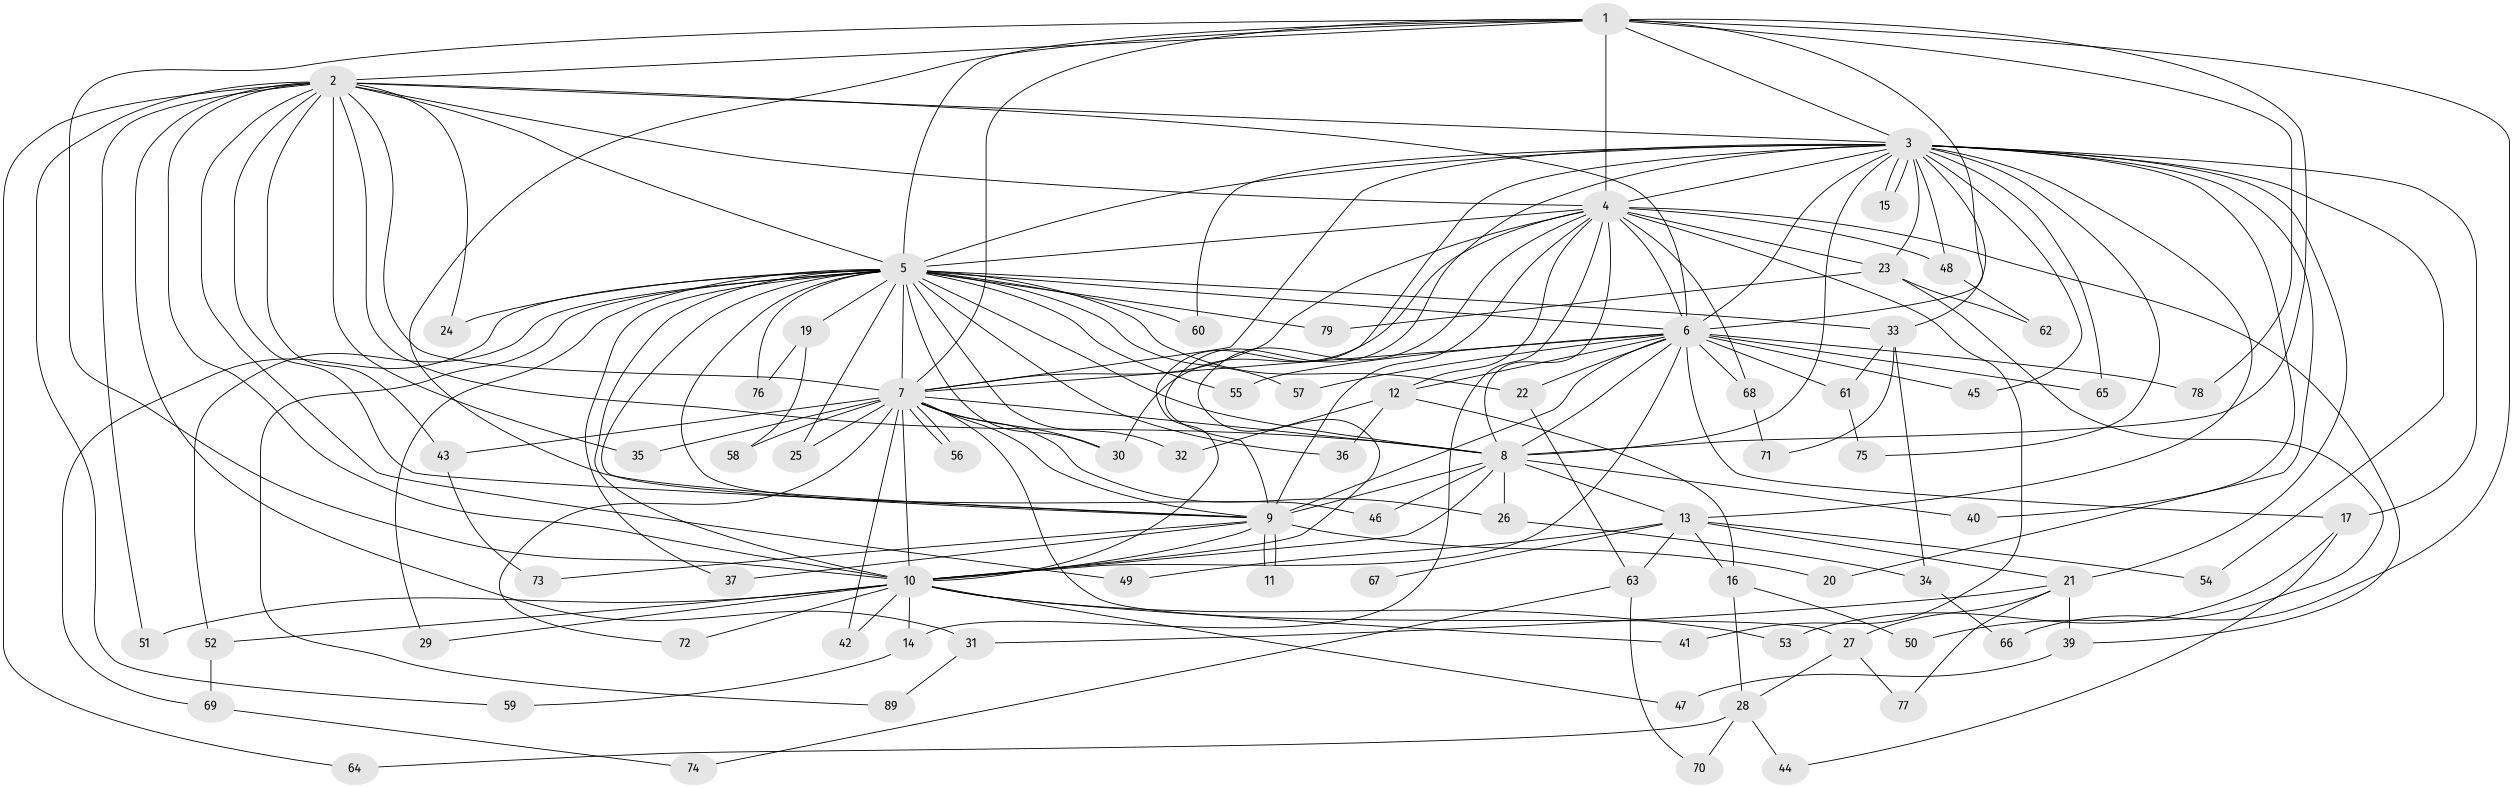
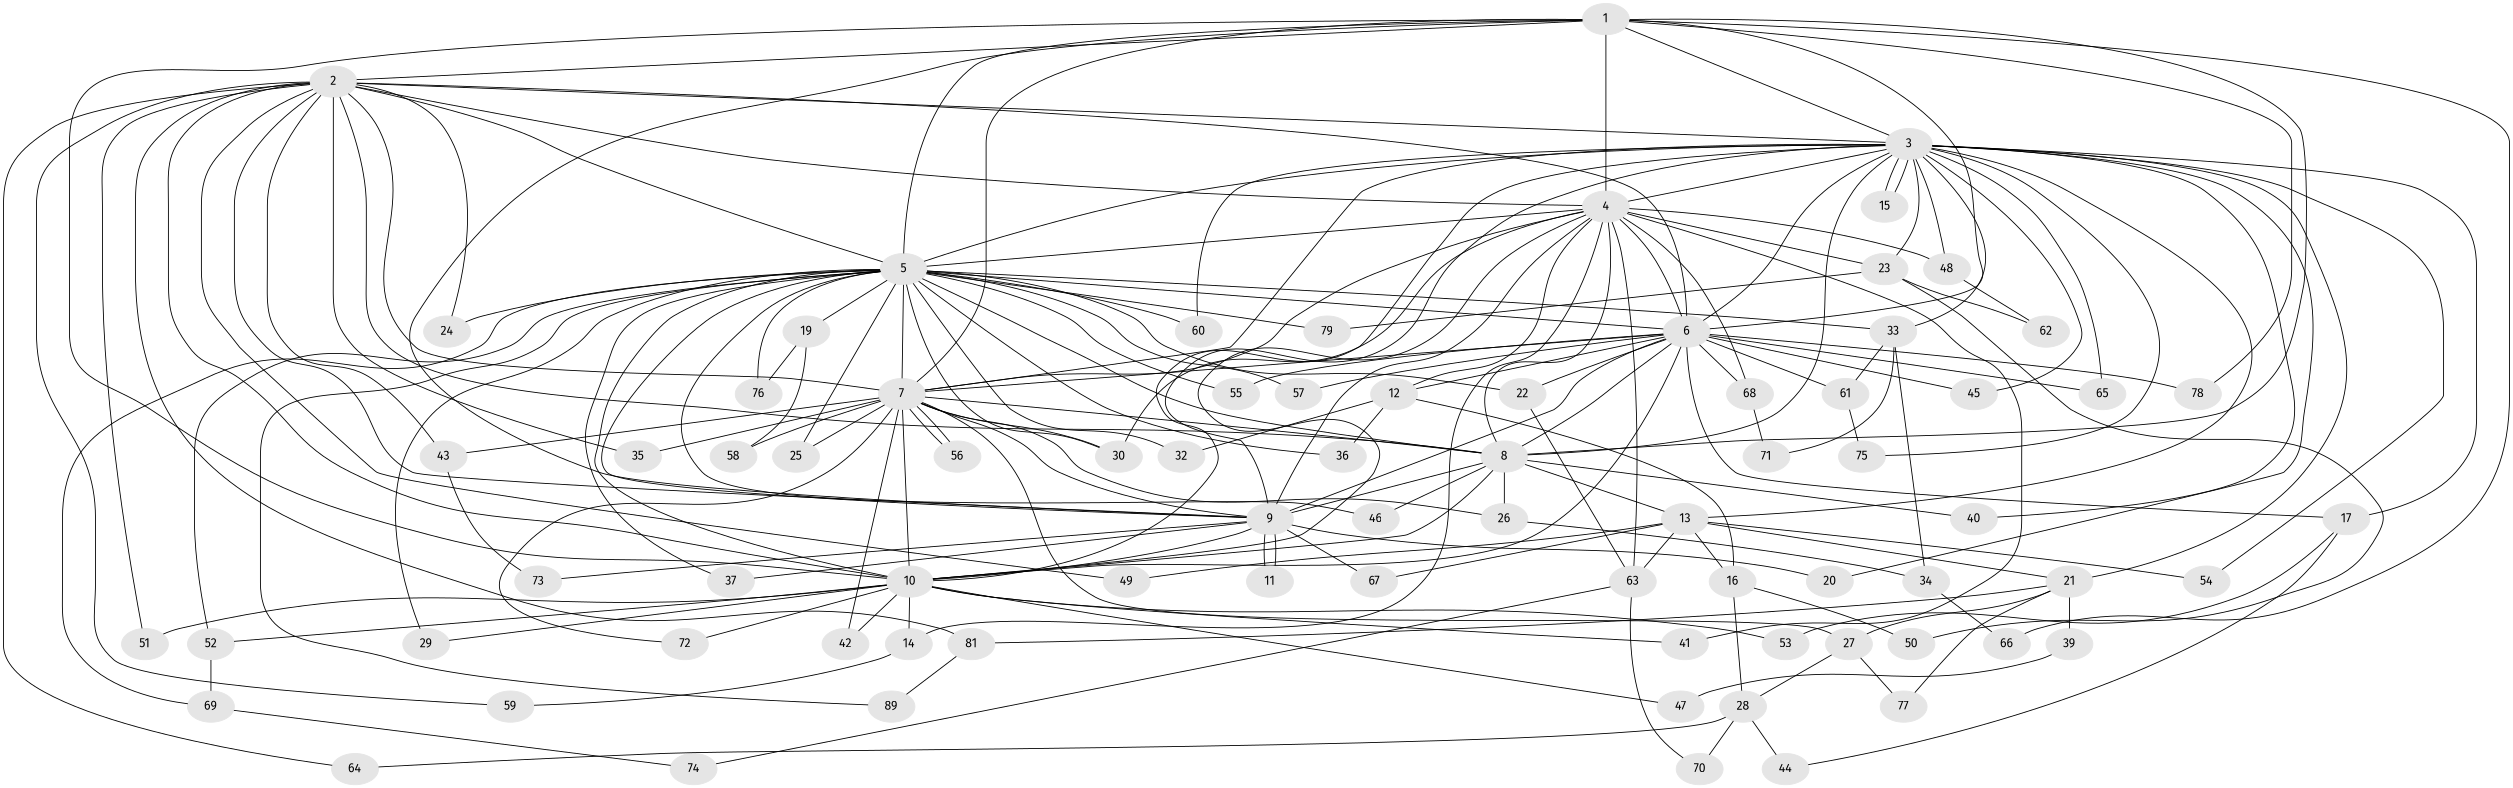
(2233, 330) -> (1636, 393)
none -> (1322, 550)
(971, 644) -> (971, 644)
